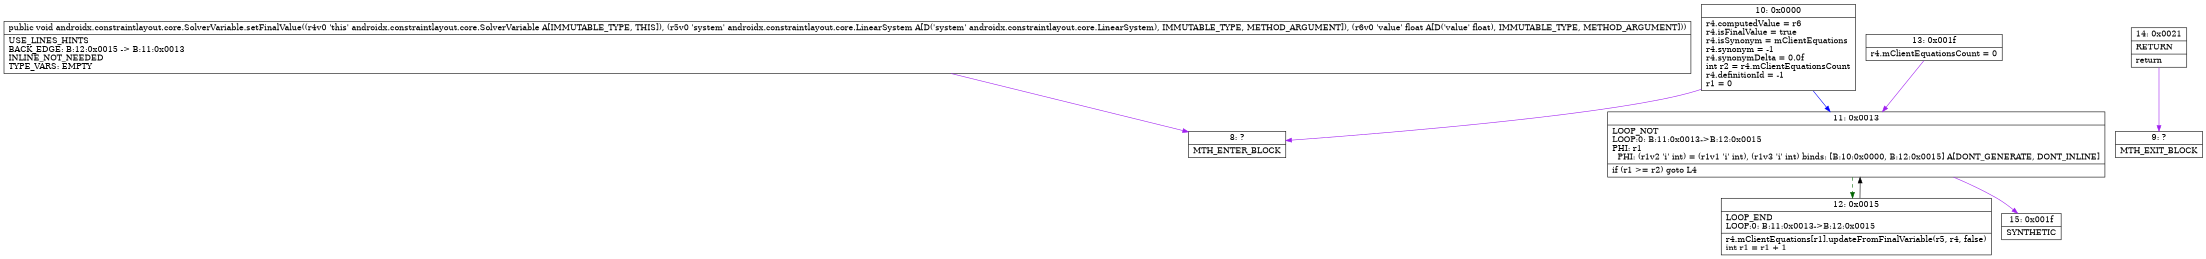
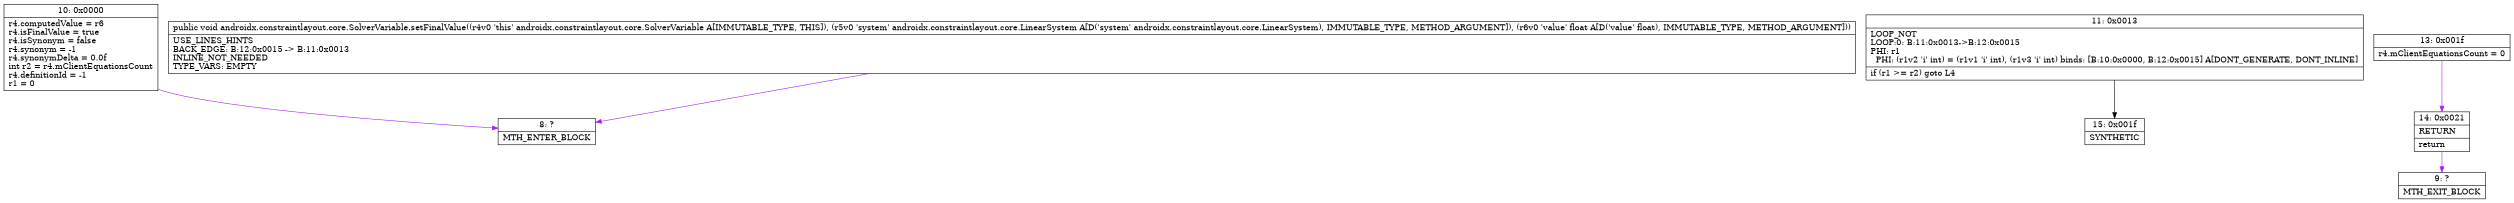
(1777, 41) -> (53, 41)
(1905, 84) -> (2442, 83)
(1820, 99) -> none
(1984, 191) -> (2115, 96)
(1856, 227) -> none
